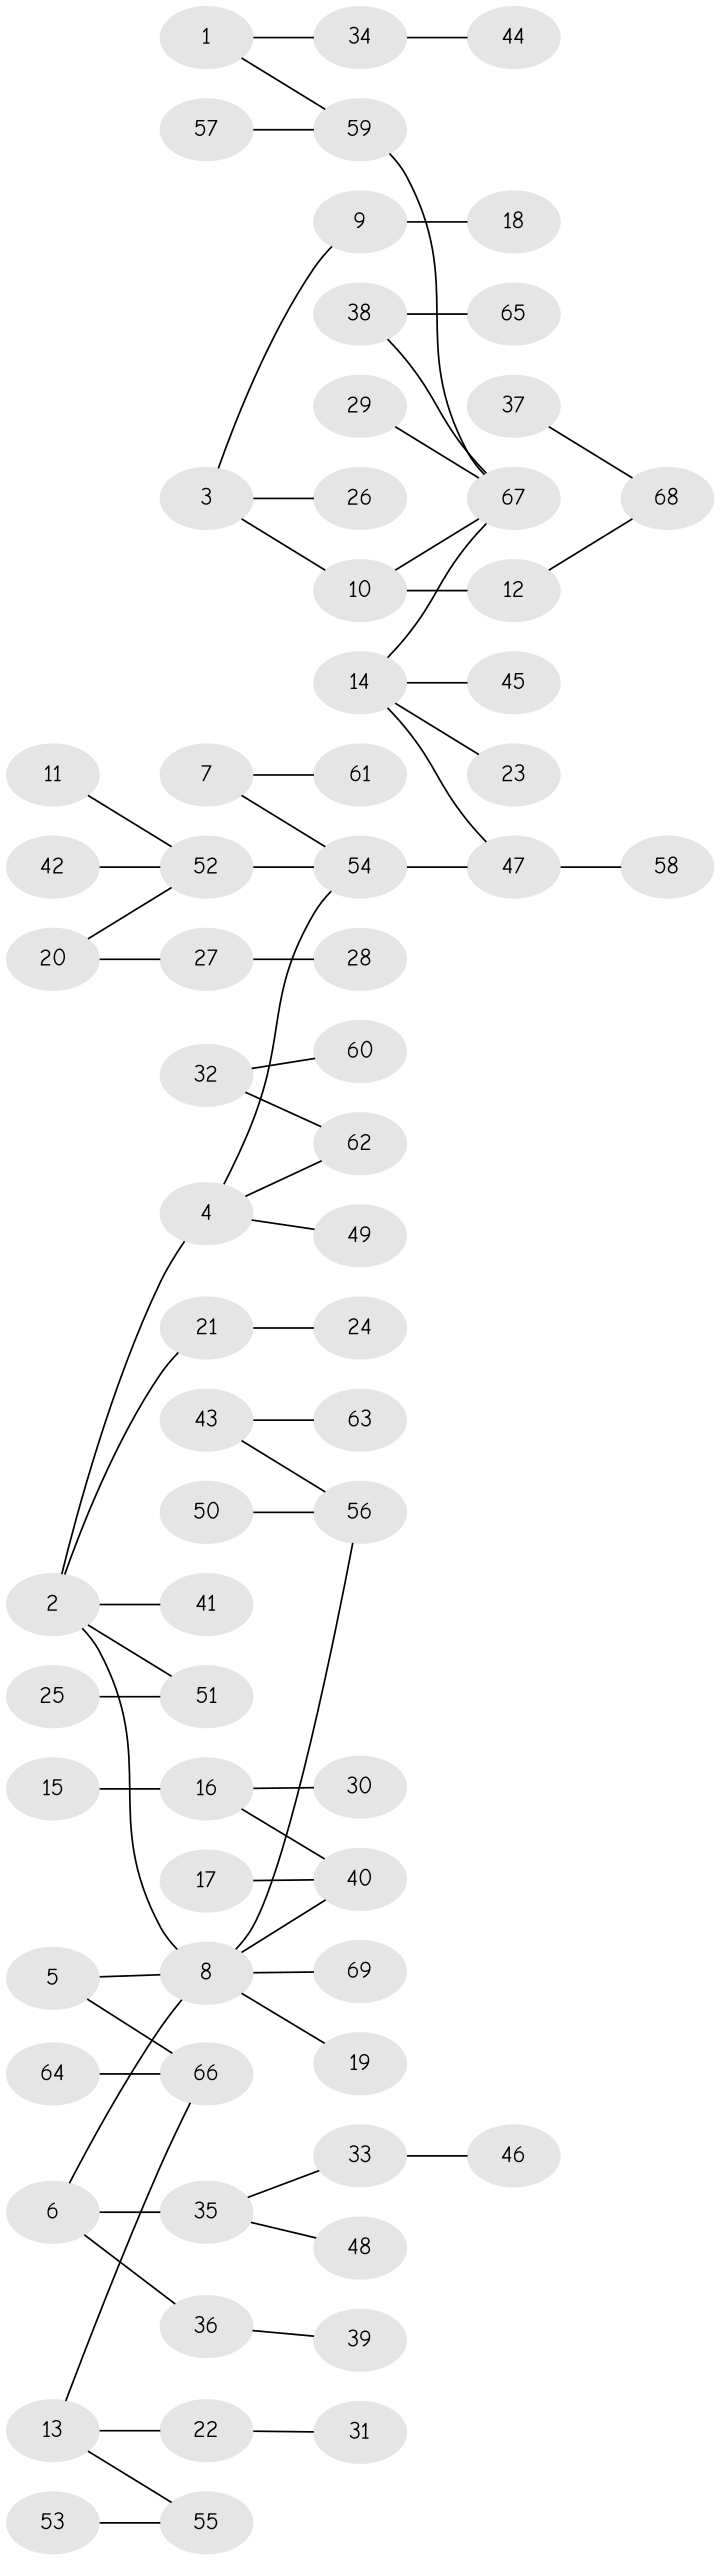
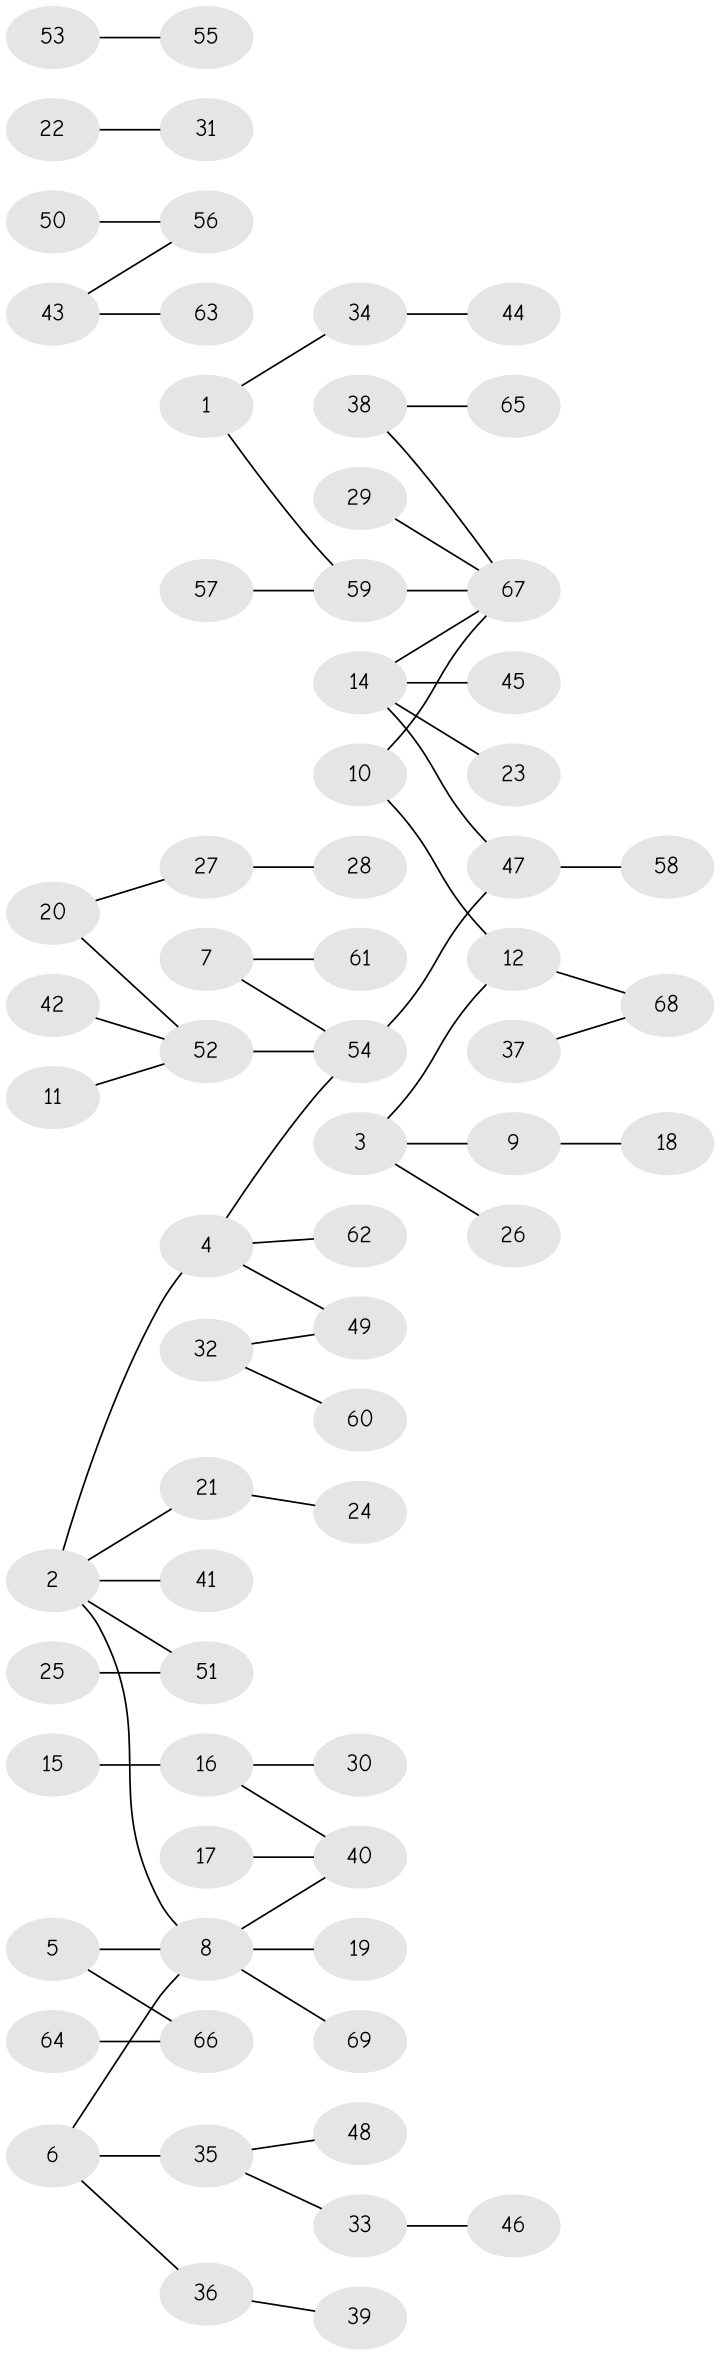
(283, 545) -> (437, 1051)
(283, 1109) -> (283, 1339)
(308, 1751) -> none
(53, 2431) -> none
